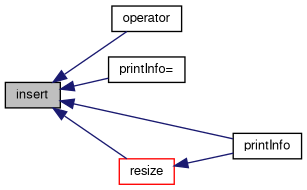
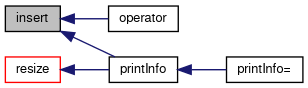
(91, 82) -> (209, 70)
(96, 137) -> none
